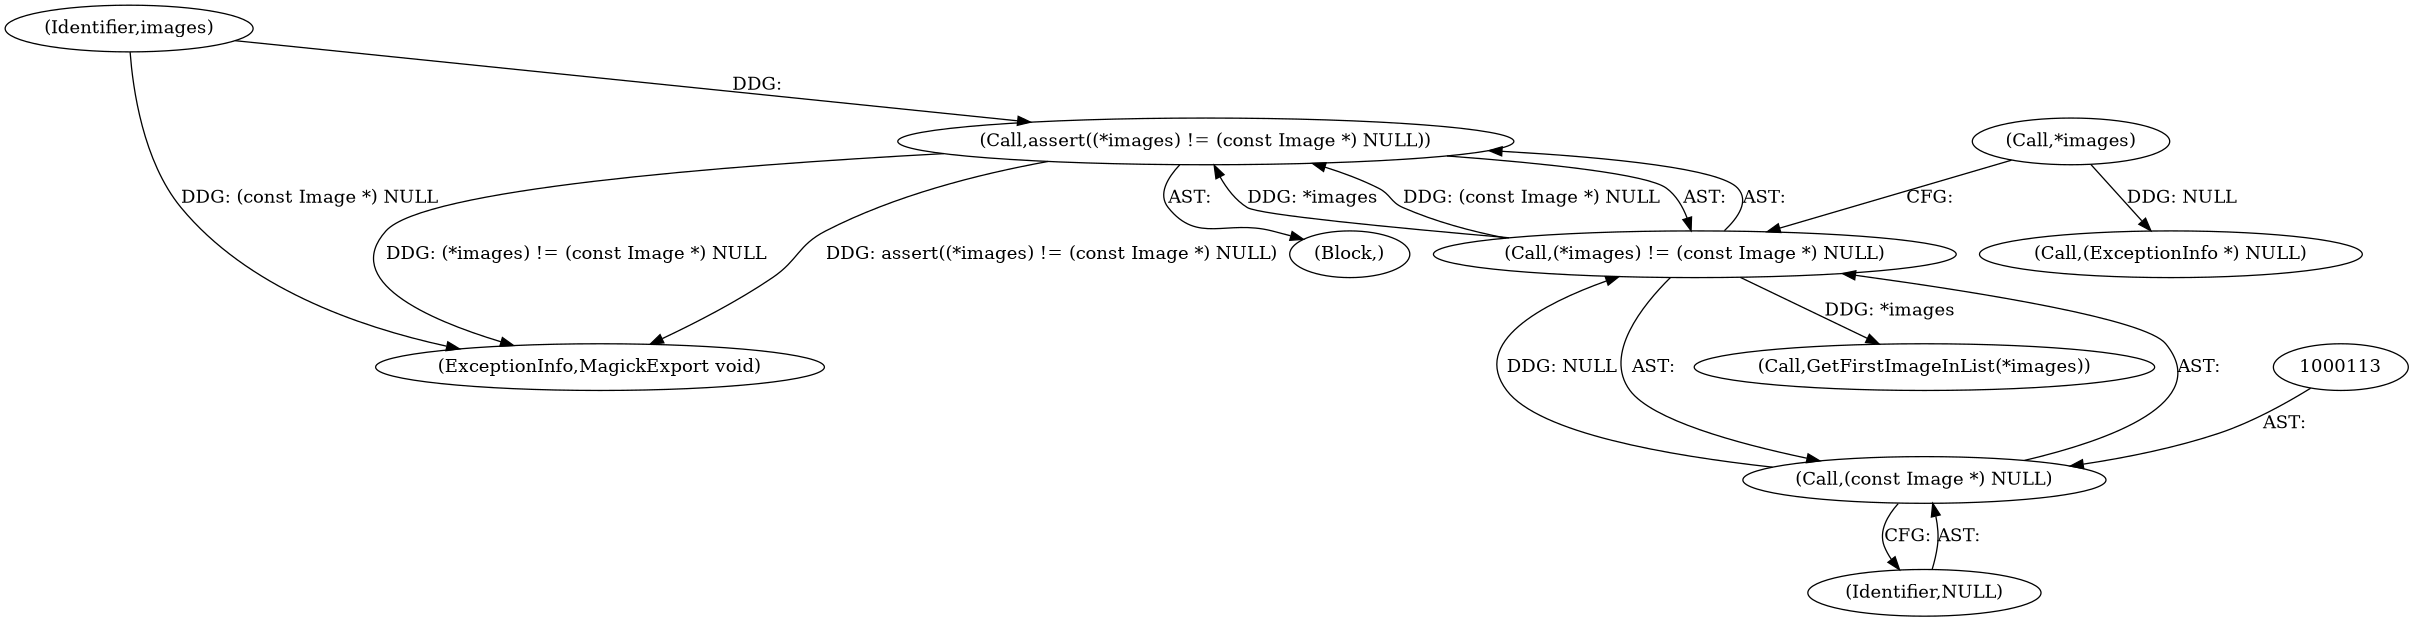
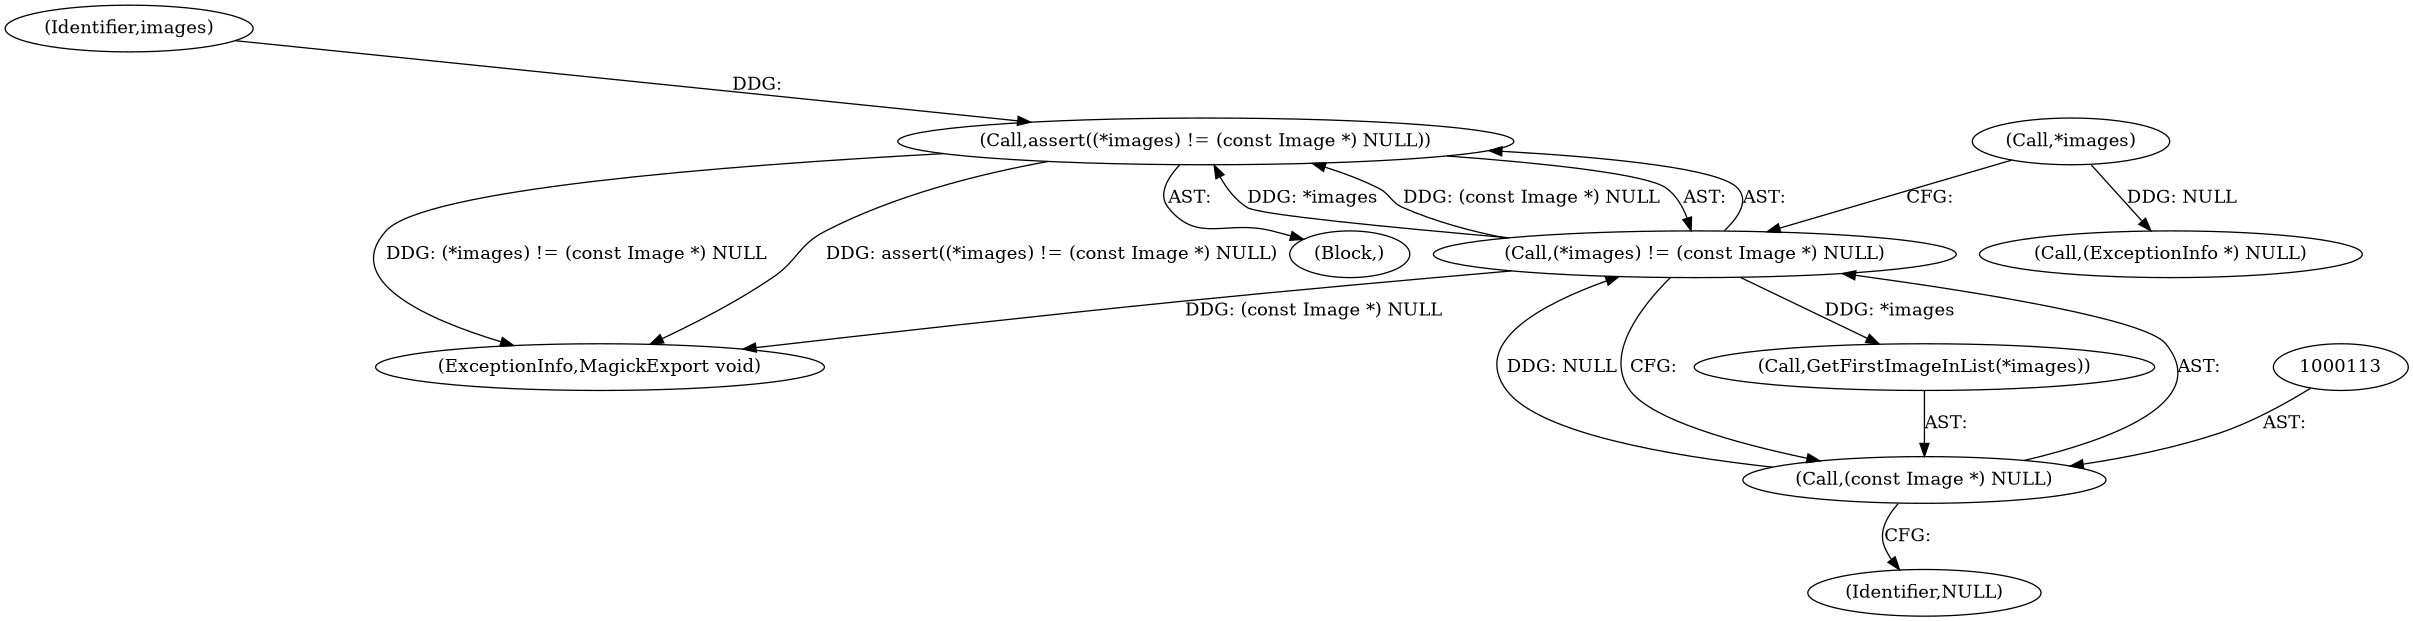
(231, 255) -> (1133, 306)
(1657, 367) -> (1657, 367)
(1938, 543) -> (1924, 417)
